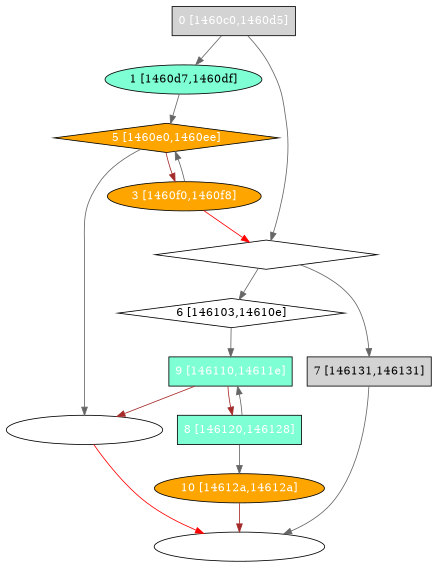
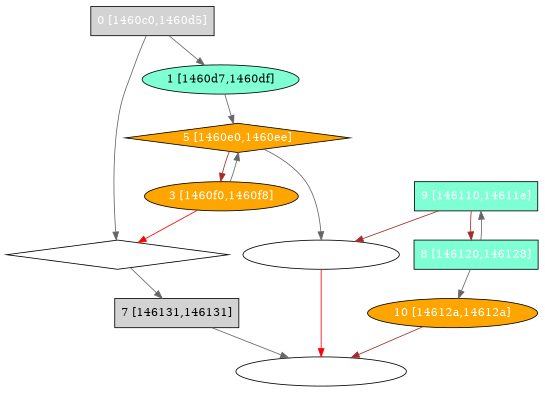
(231, 313) -> none
